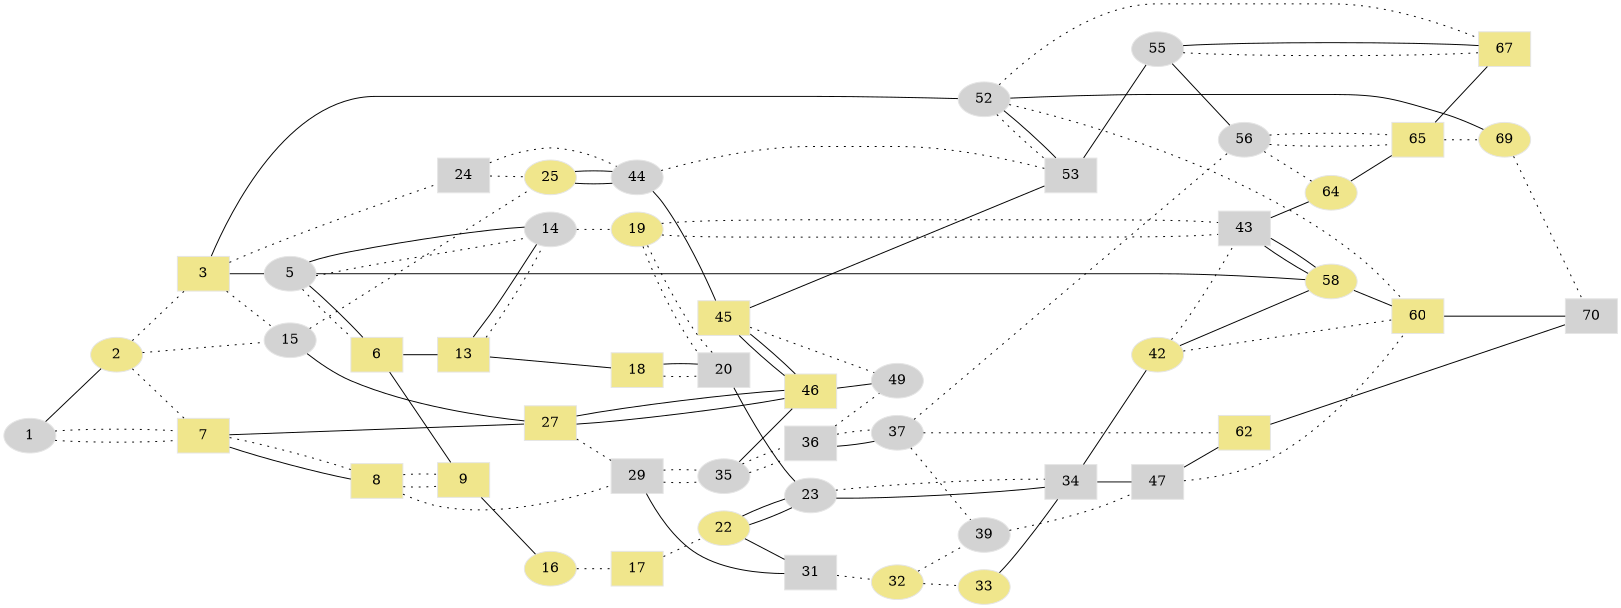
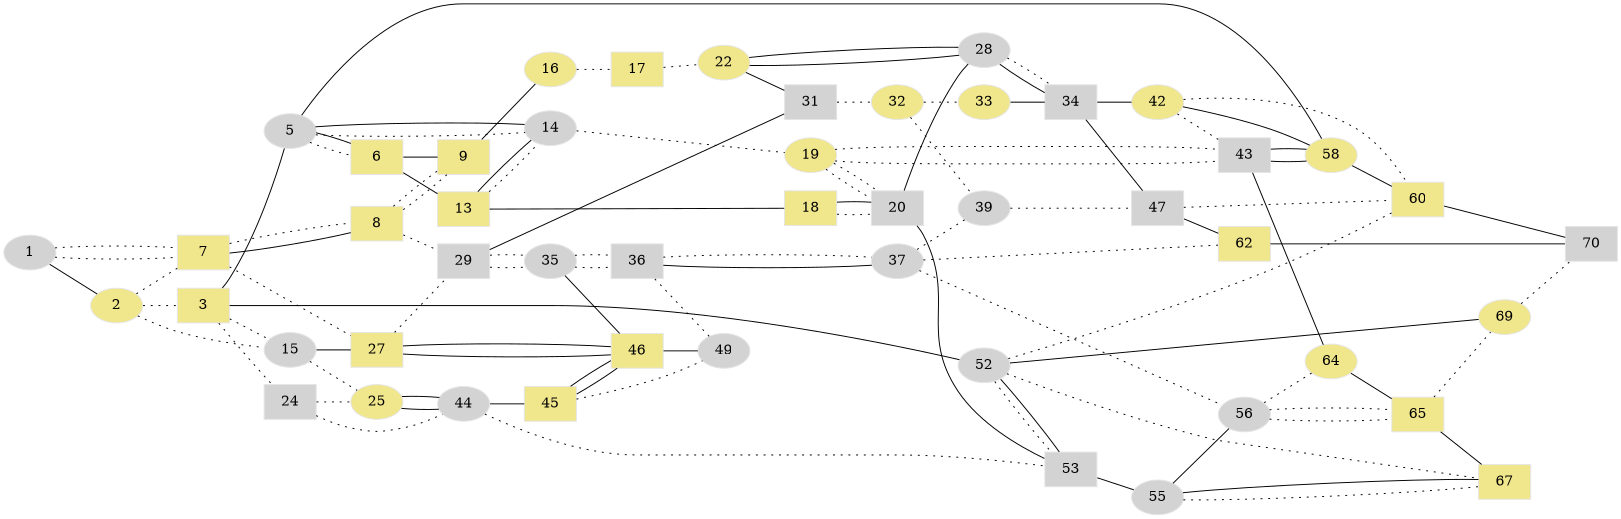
(897, 247) -> (944, 363)
(377, 429) -> (287, 300)
(811, 495) -> (984, 50)
